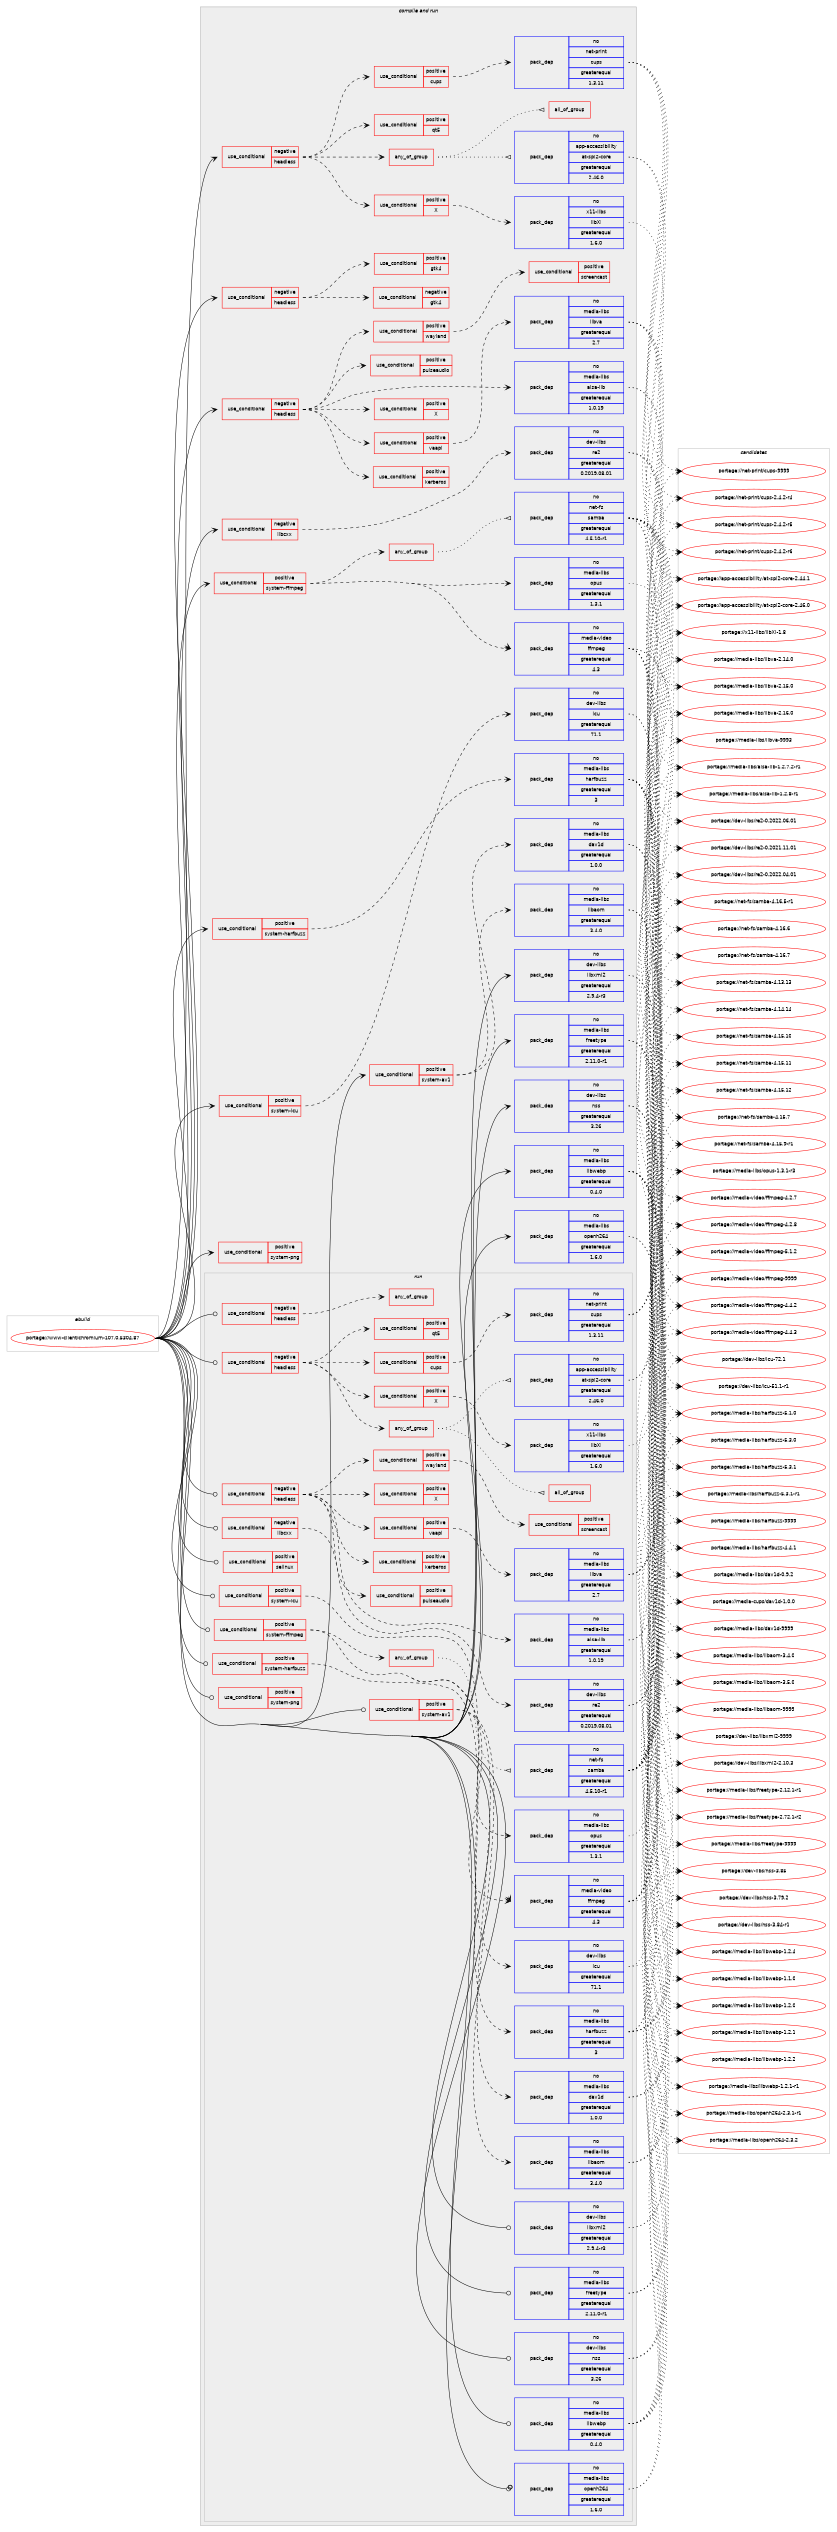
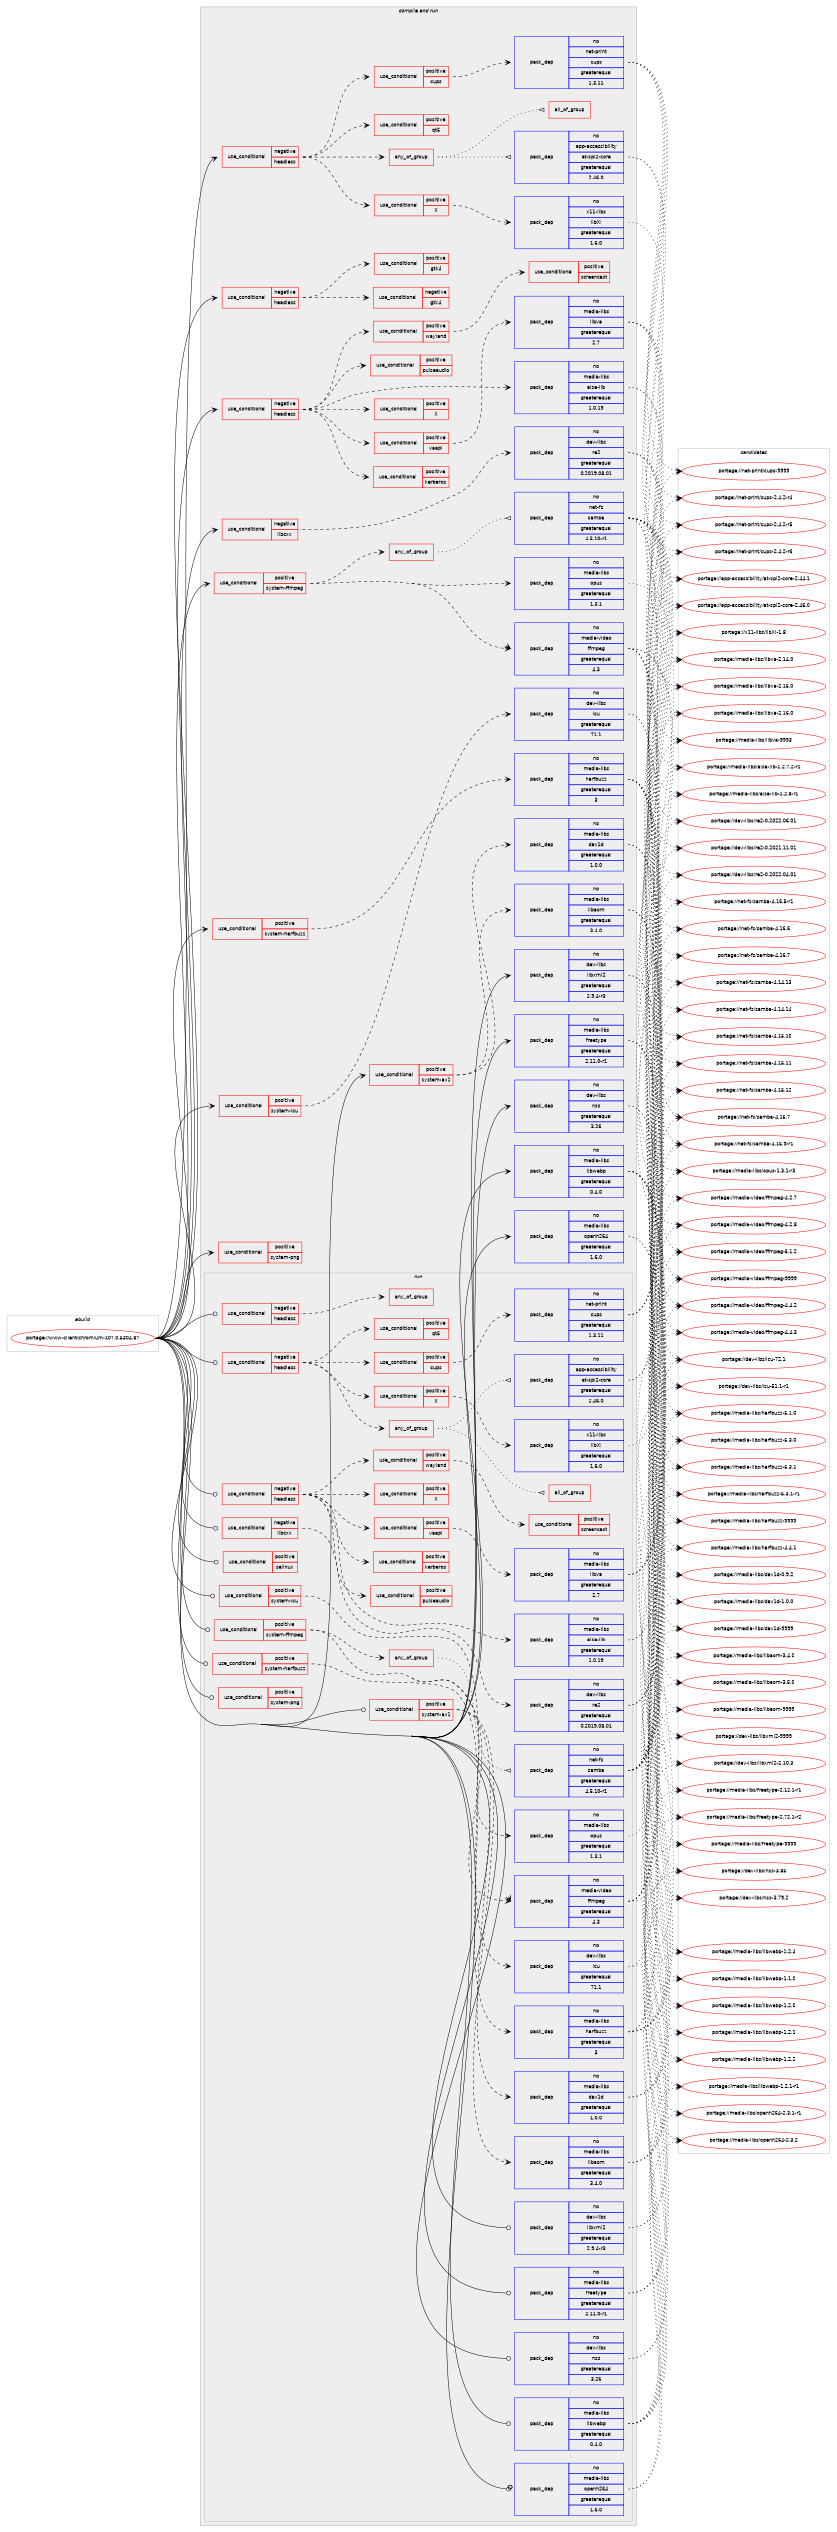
(754, 983) -> (754, 983)
(754, 1602) -> (754, 1602)
(754, 1925) -> none
